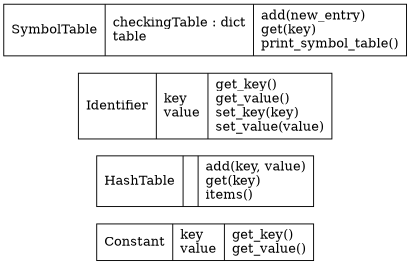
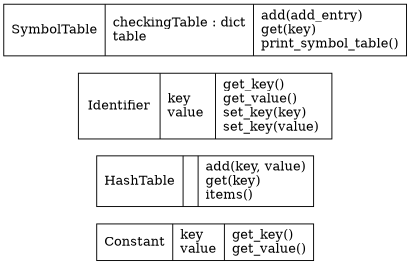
(314, 15) -> (312, 15)
(270, 127) -> (271, 127)
